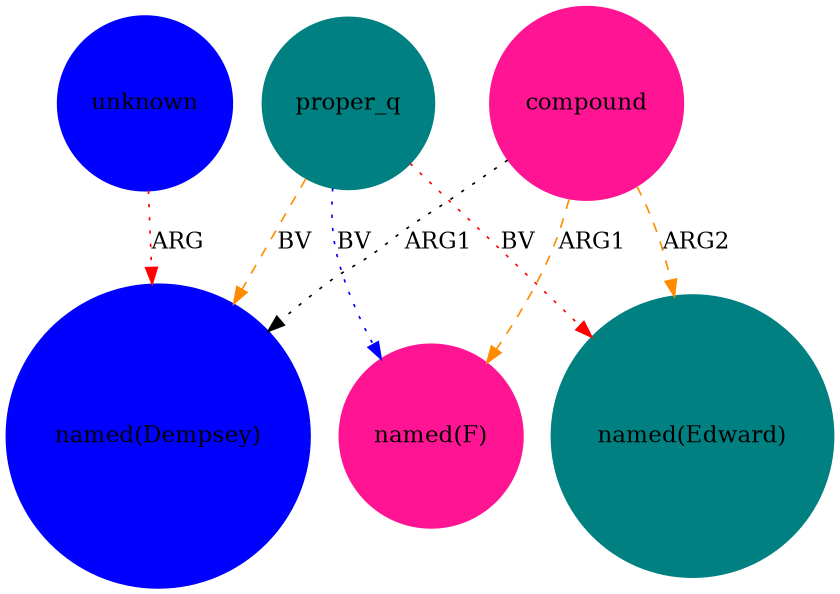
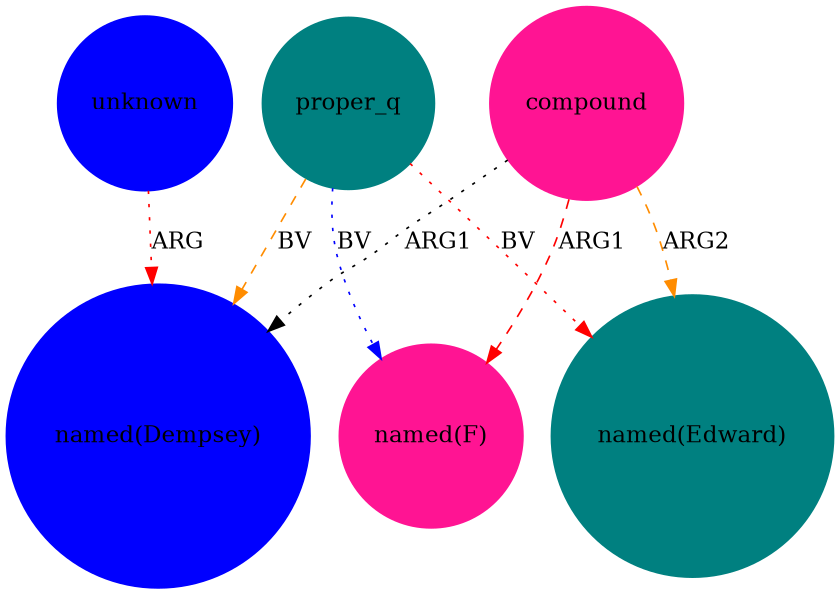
(541, 274) -> (541, 274)
